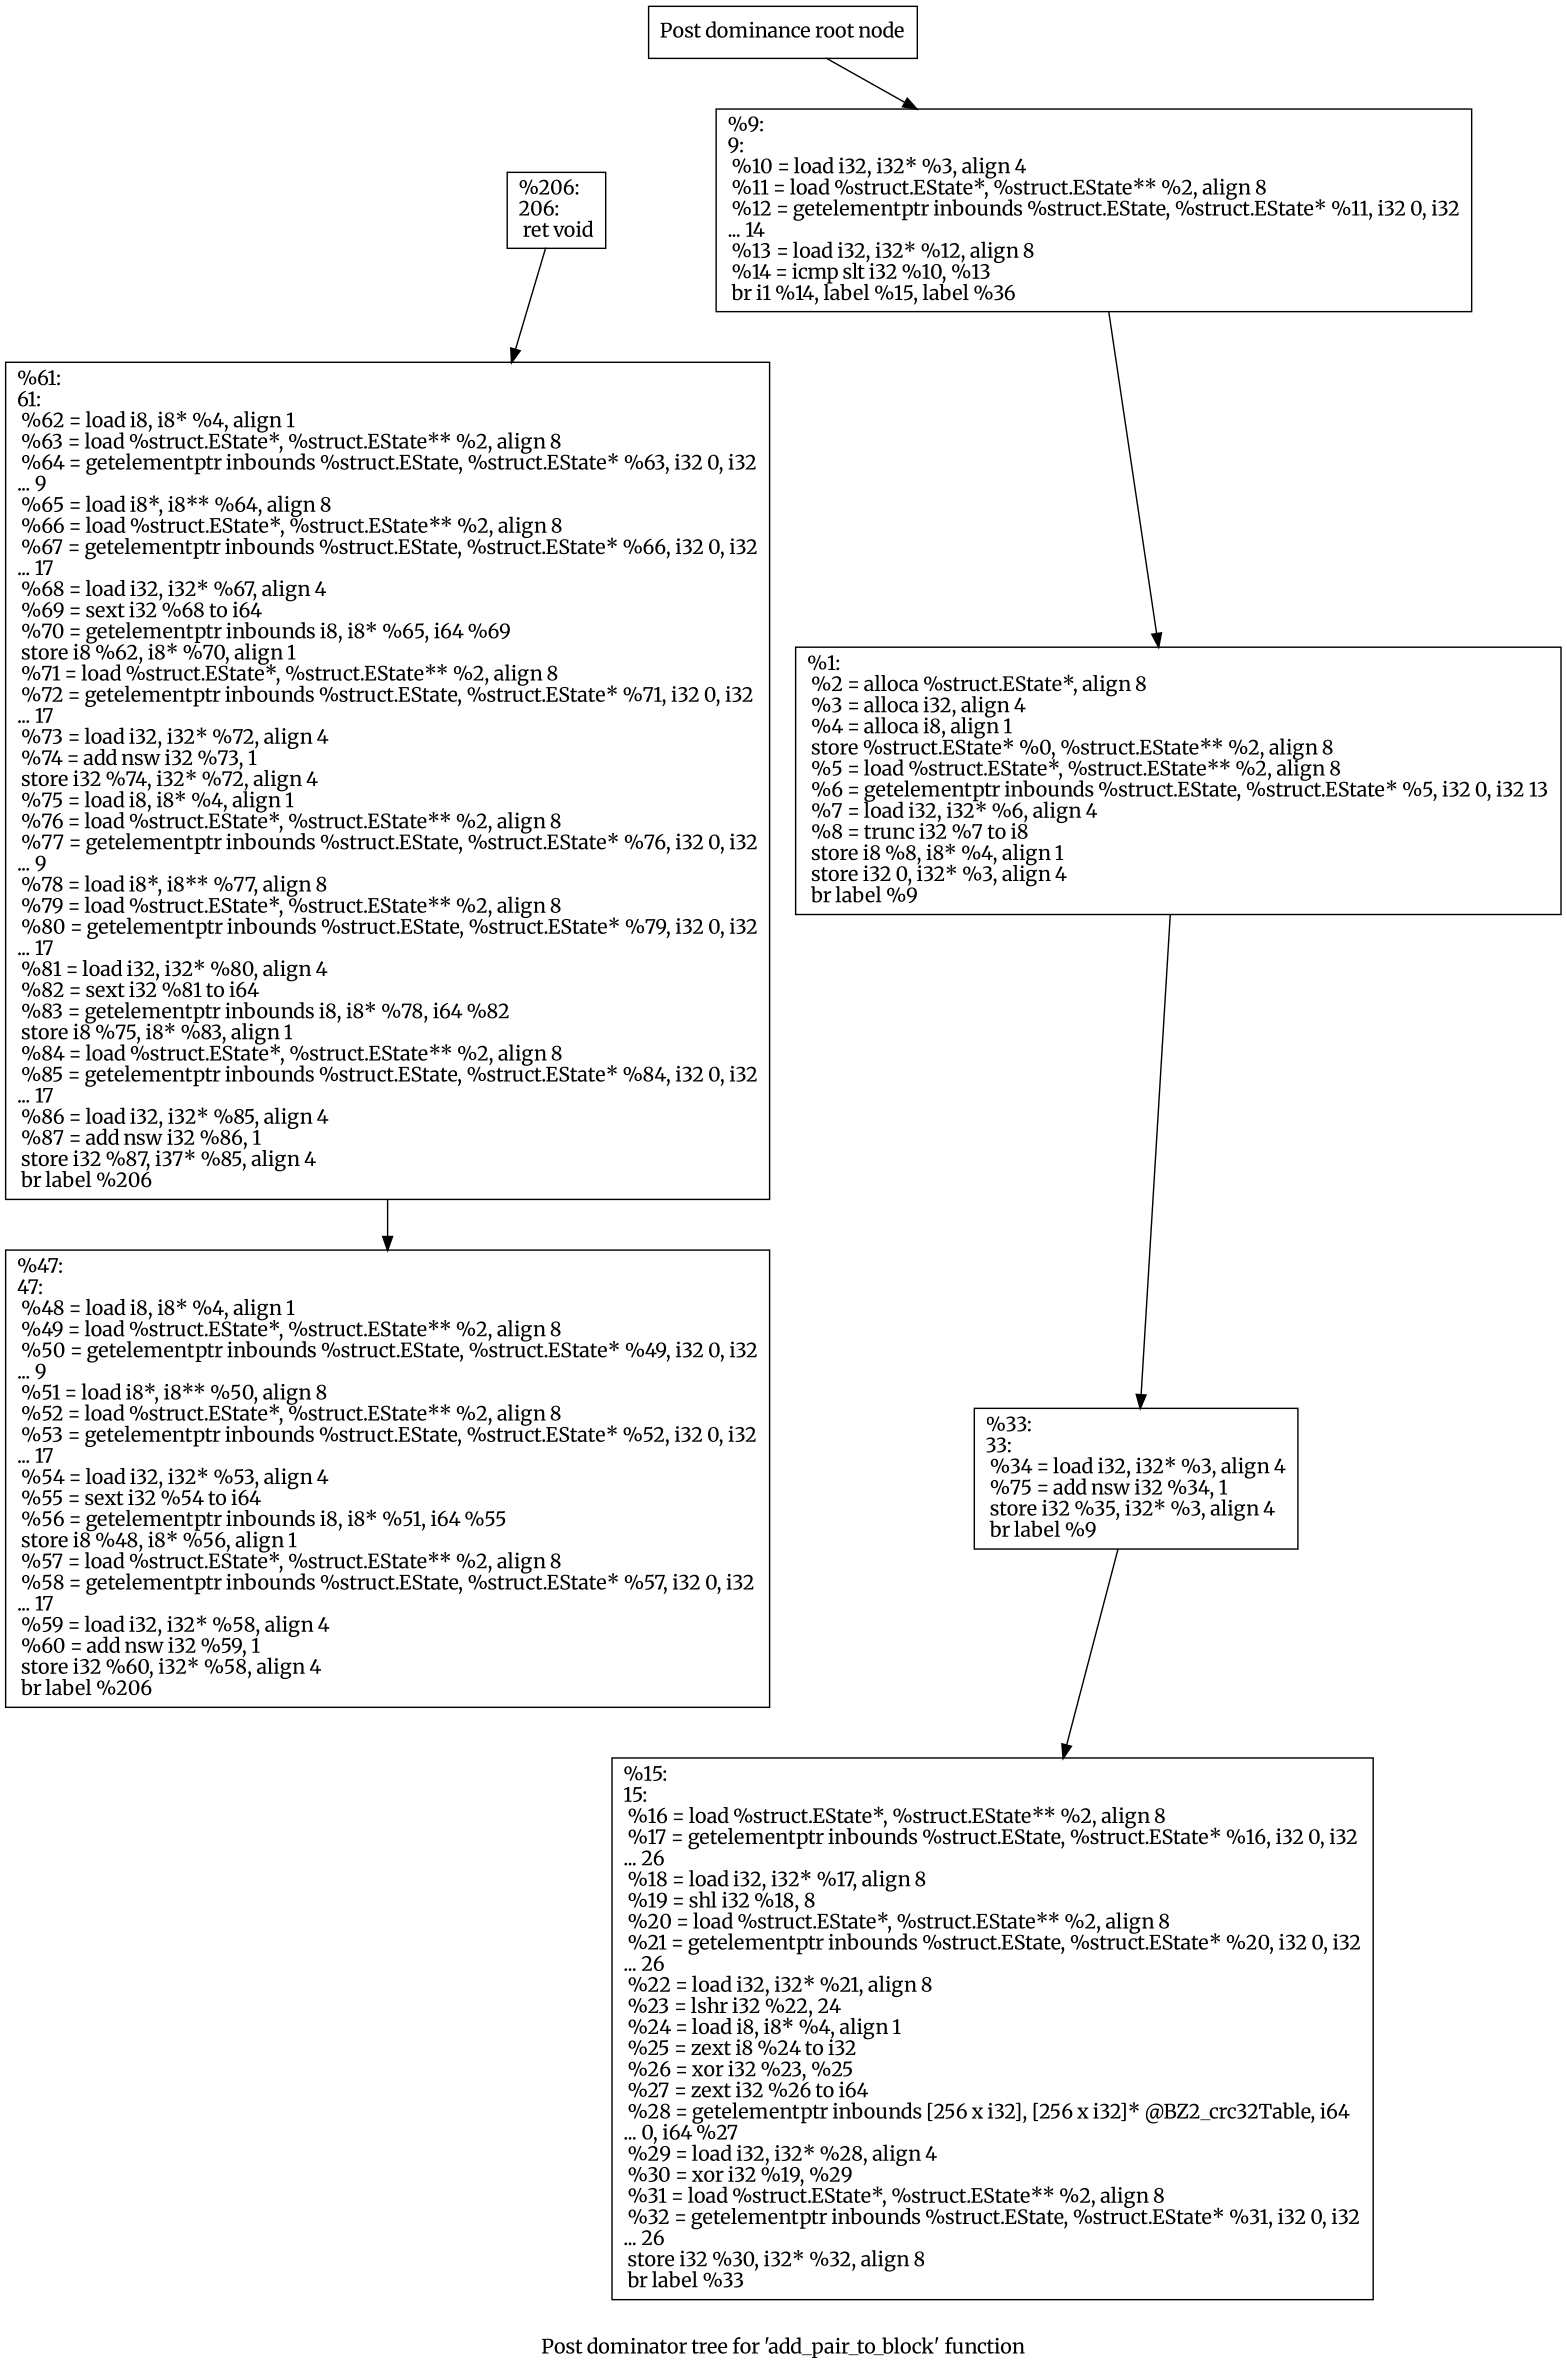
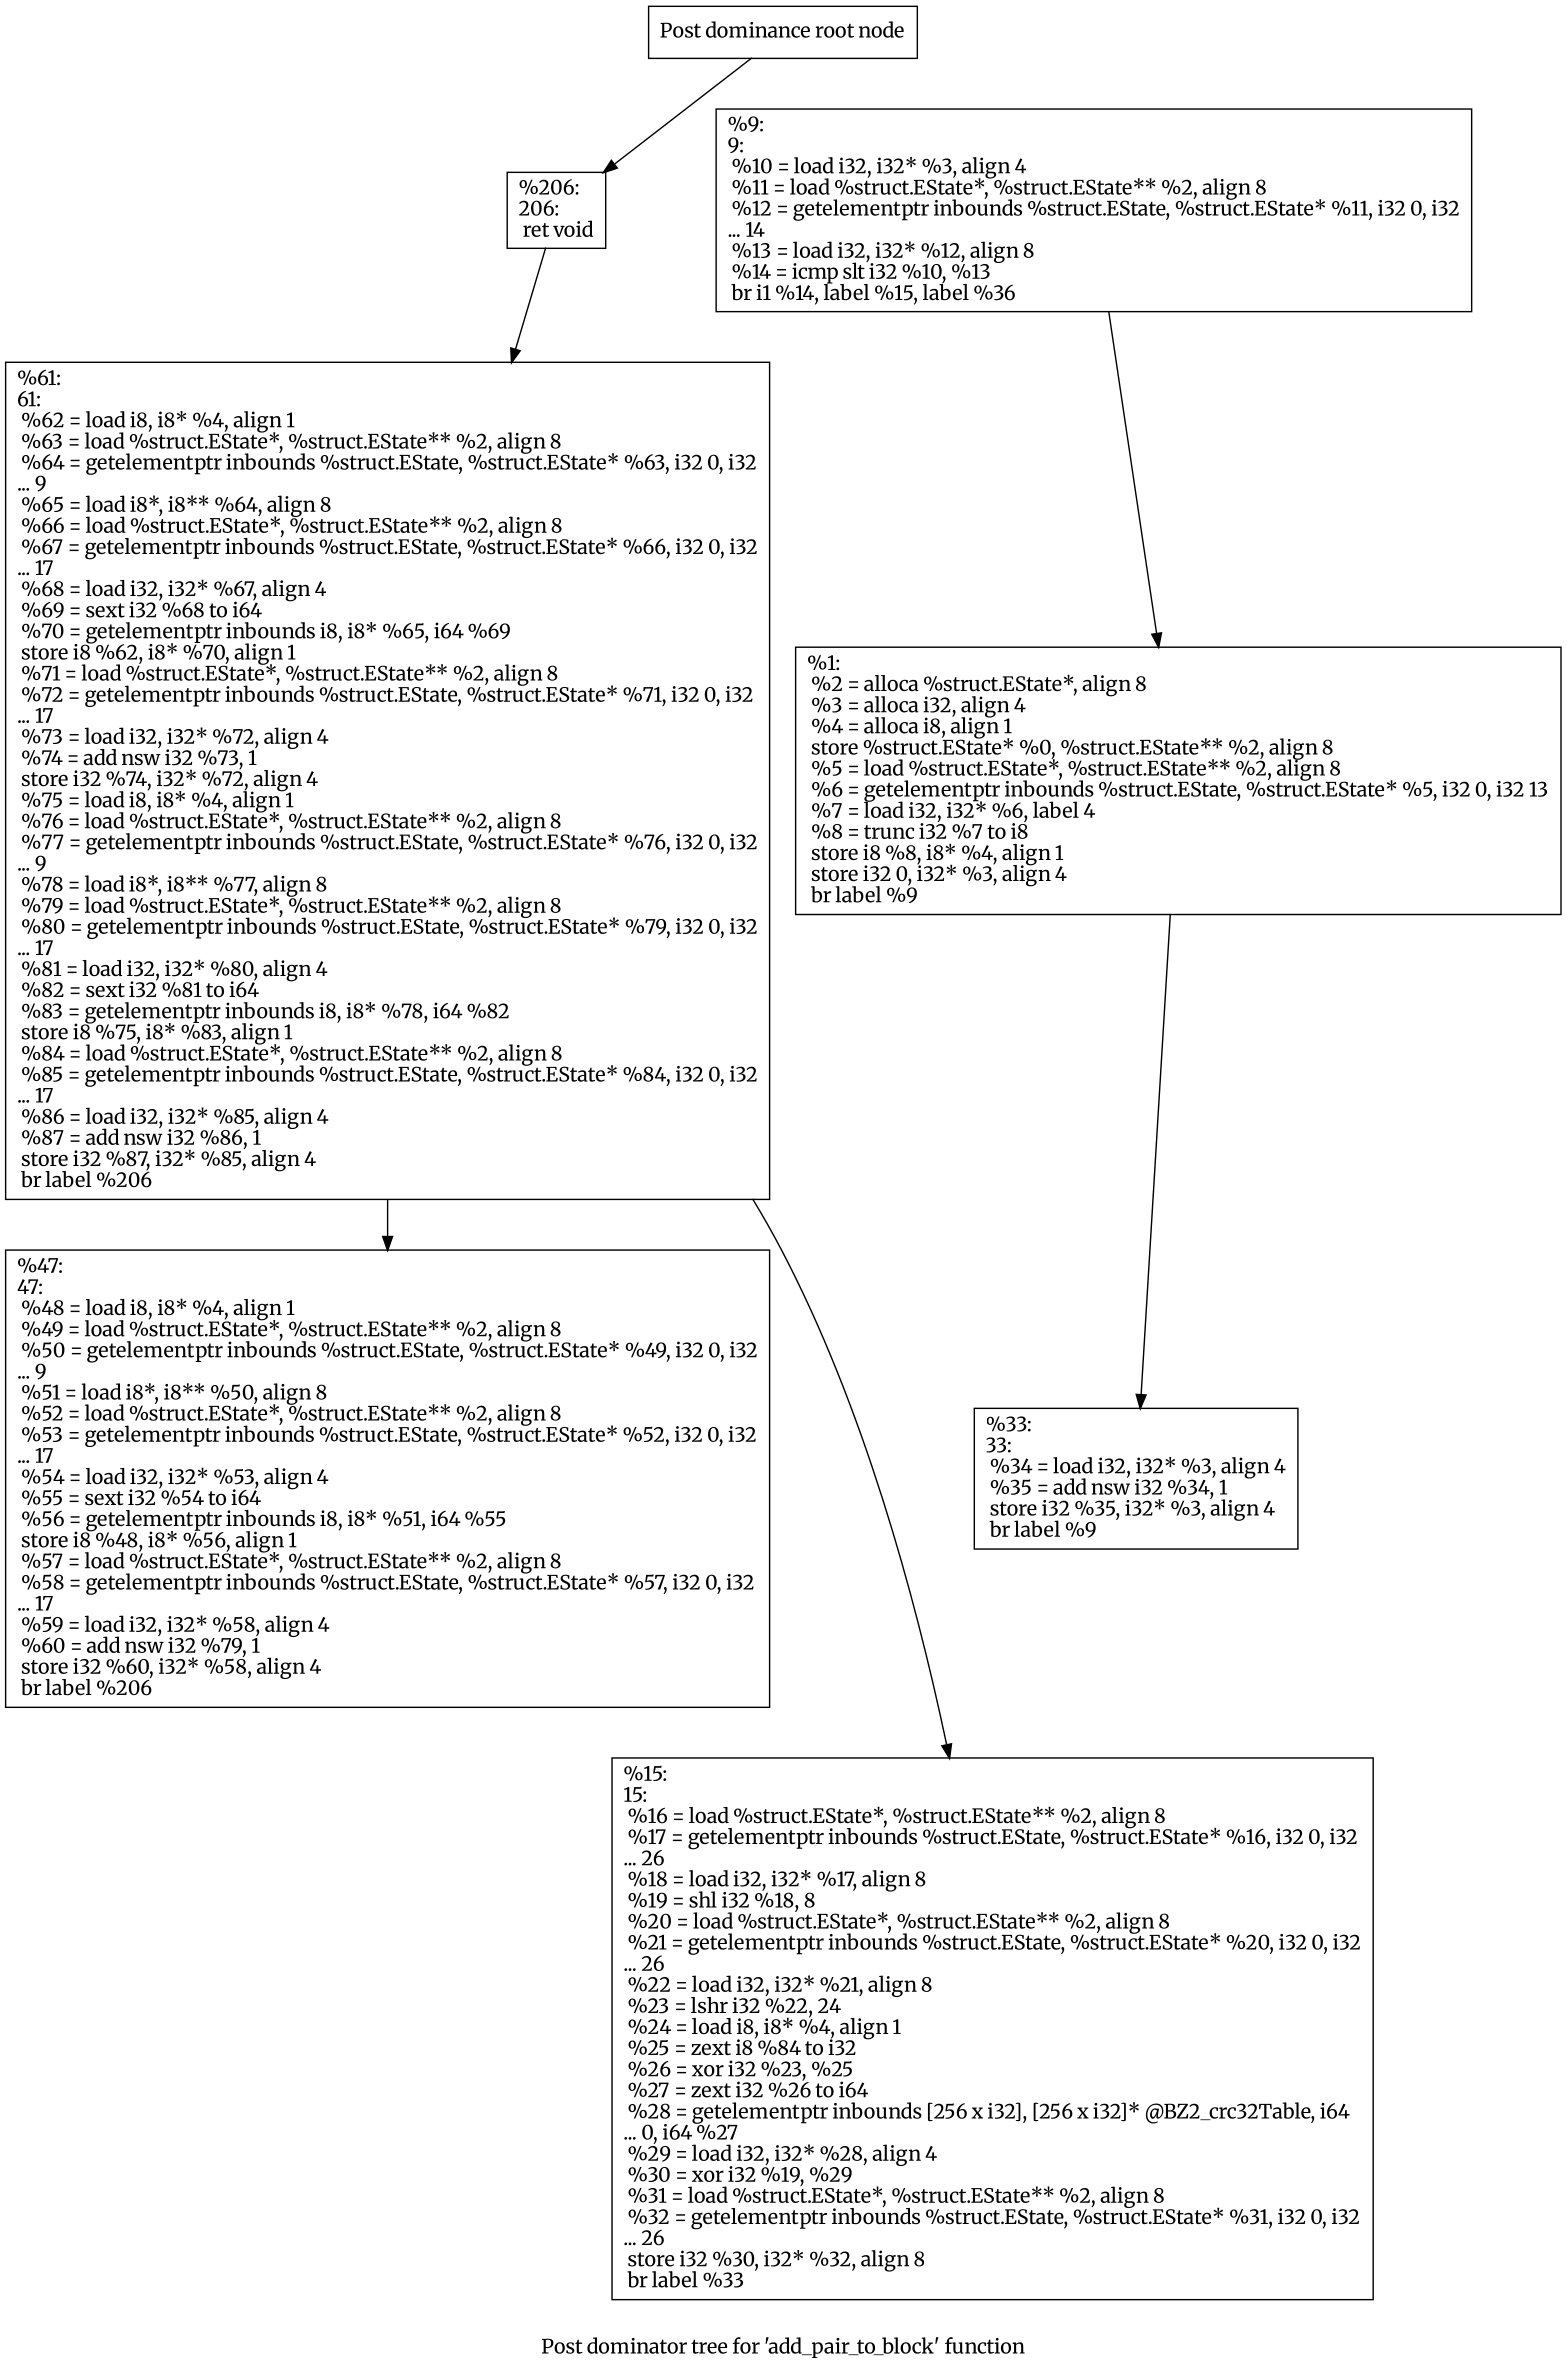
(865, 80) -> (683, 111)
(953, 812) -> (951, 812)
(167, 1160) -> (167, 1160)
(1107, 1489) -> (1107, 1489)
(139, 1647) -> (139, 1647)
(1092, 1647) -> (871, 1464)
(740, 2049) -> (740, 2049)
